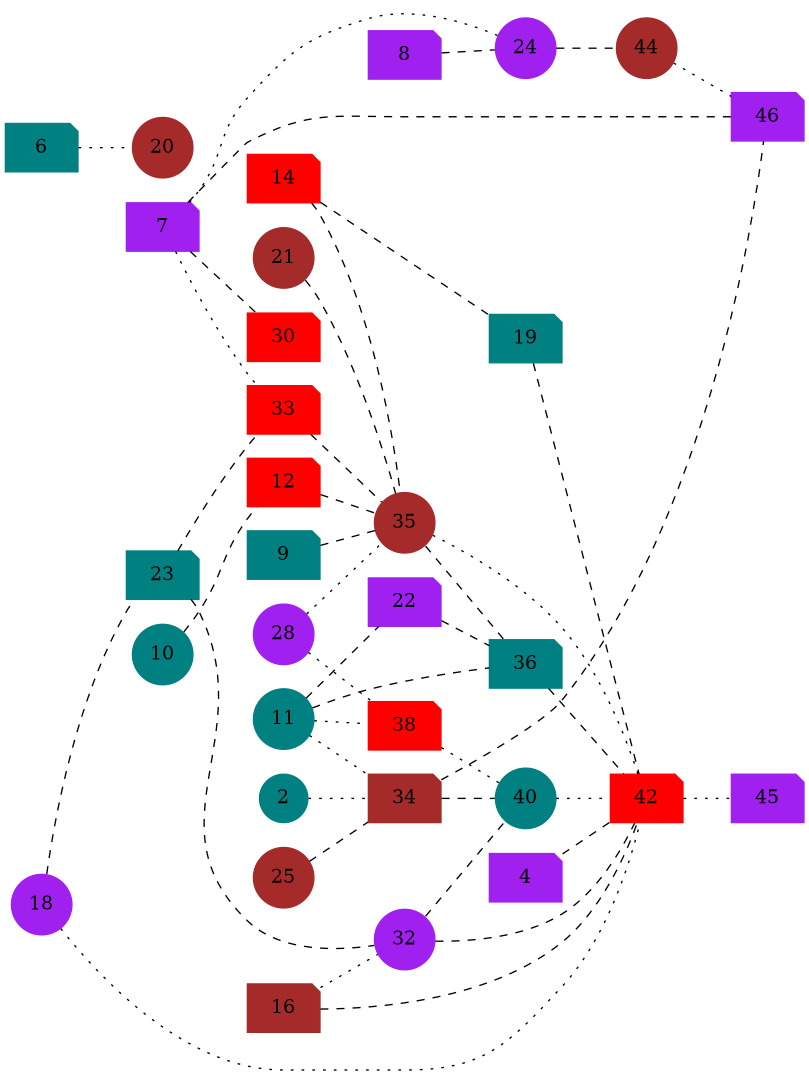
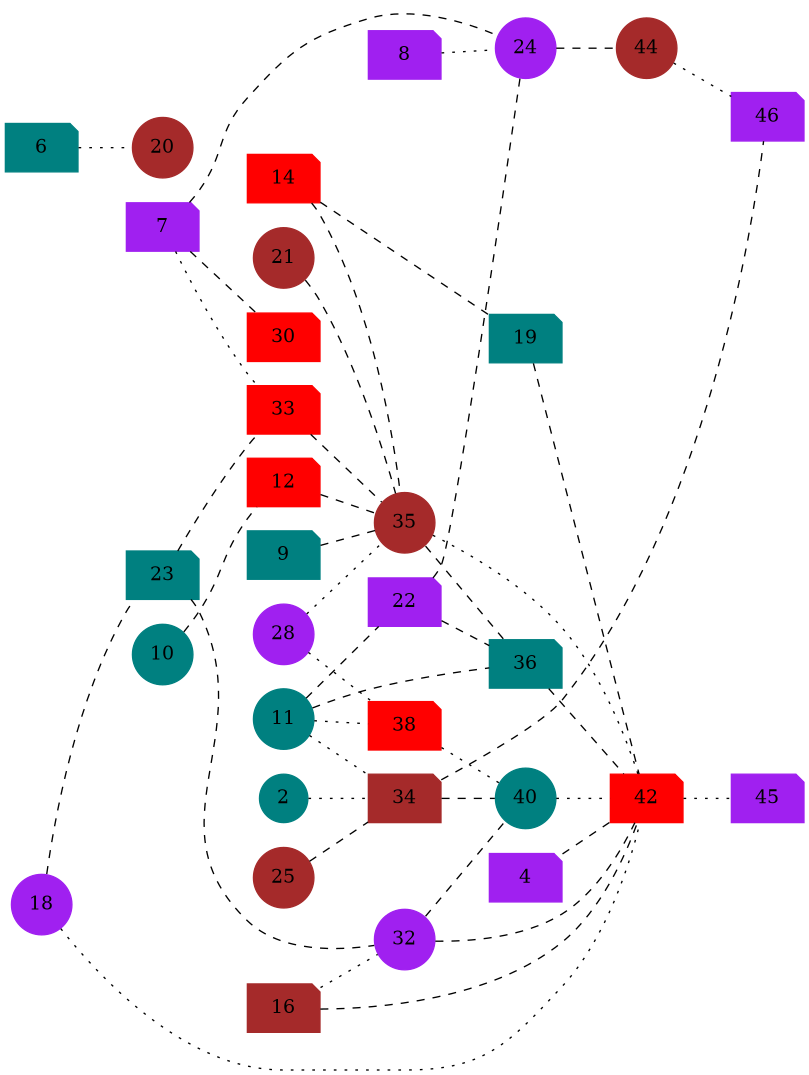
(306, 44) -> (306, 44)
(468, 51) -> (468, 51)
(445, 117) -> none
none -> (483, 330)
